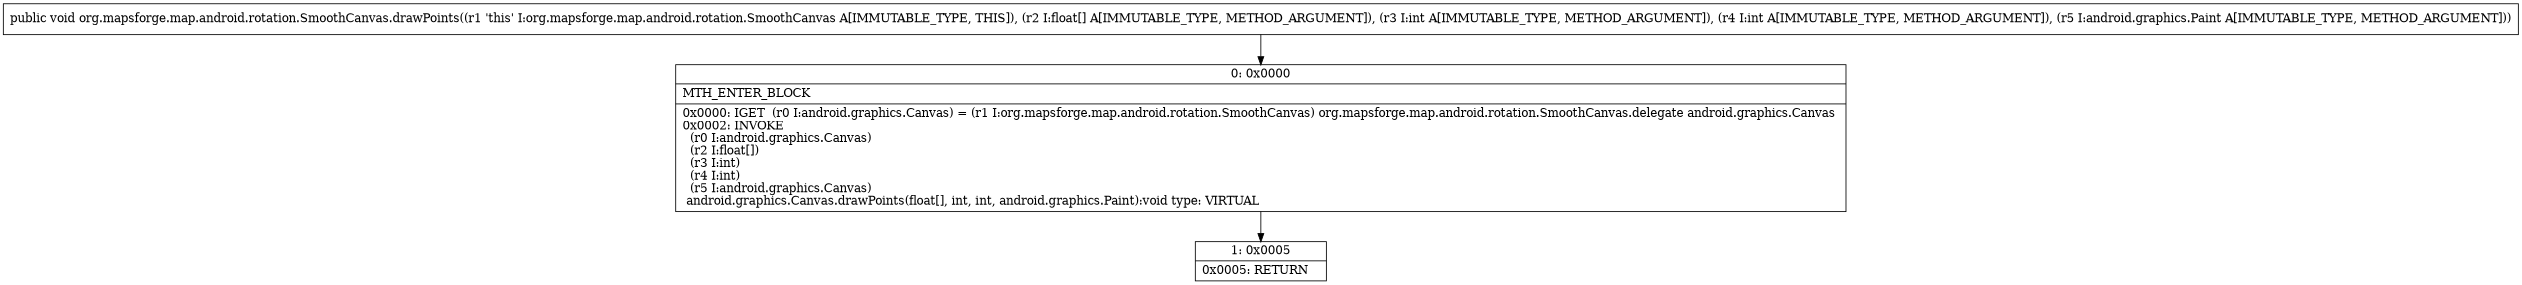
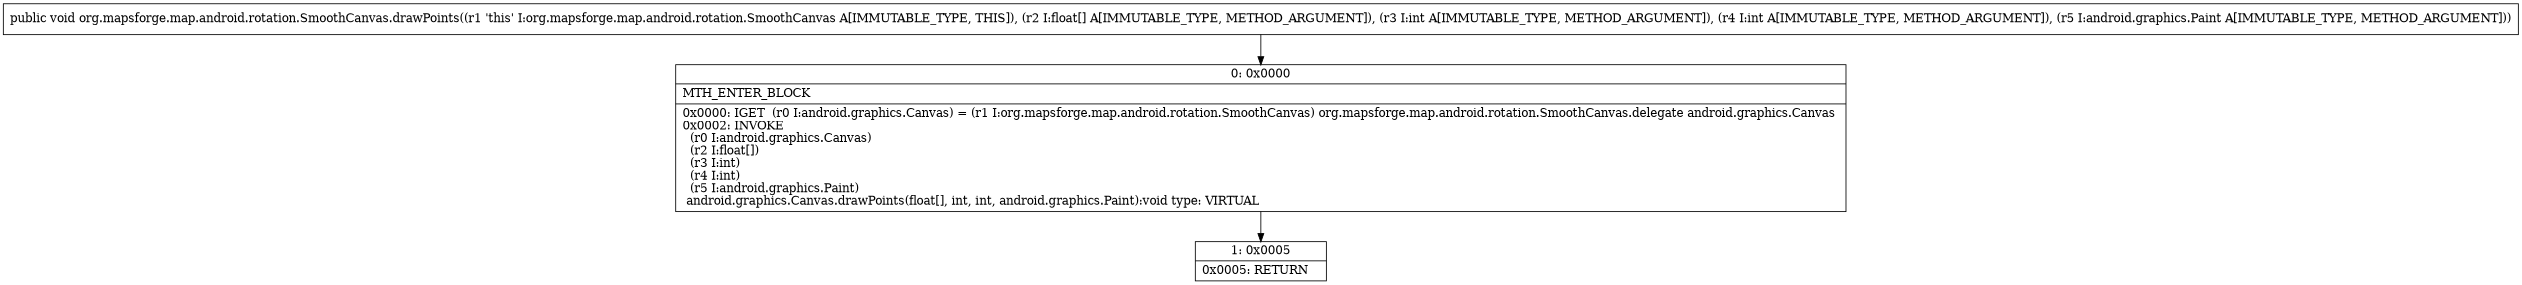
(777, 189) -> (771, 189)
